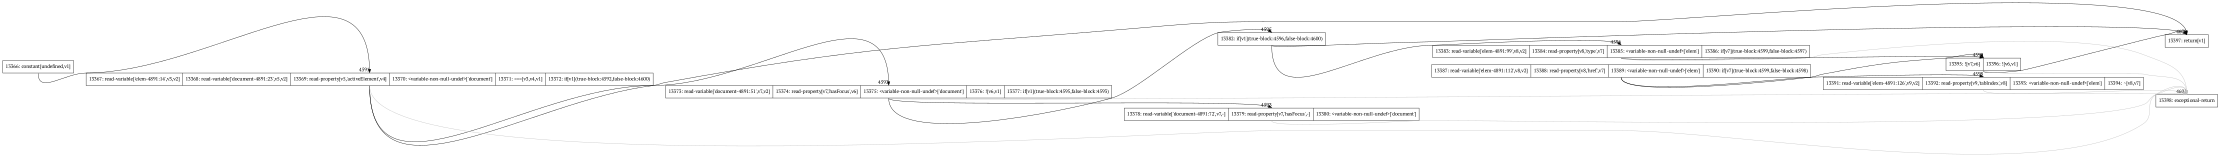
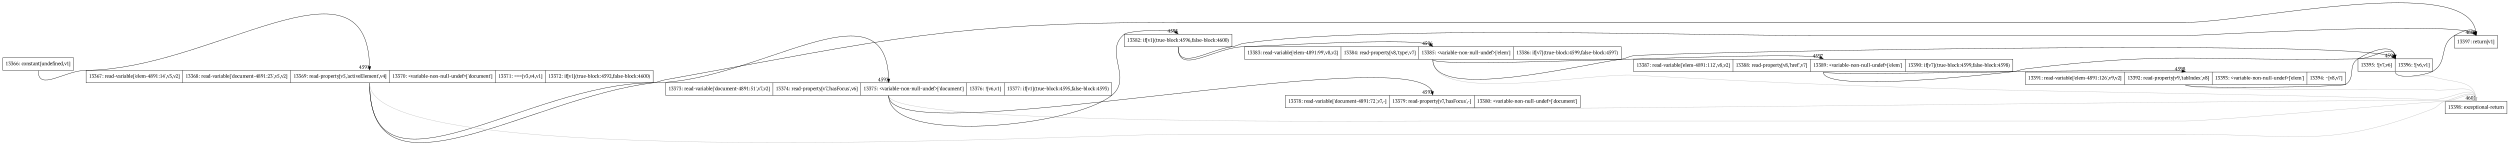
none -> (1636, 59)
none -> (2301, 87)
